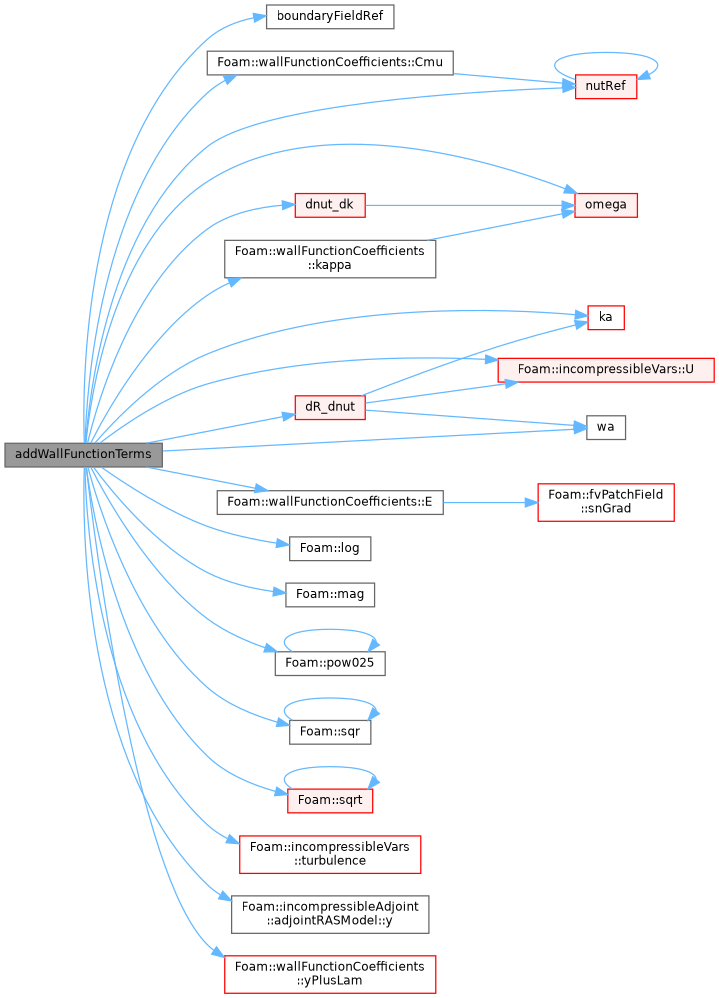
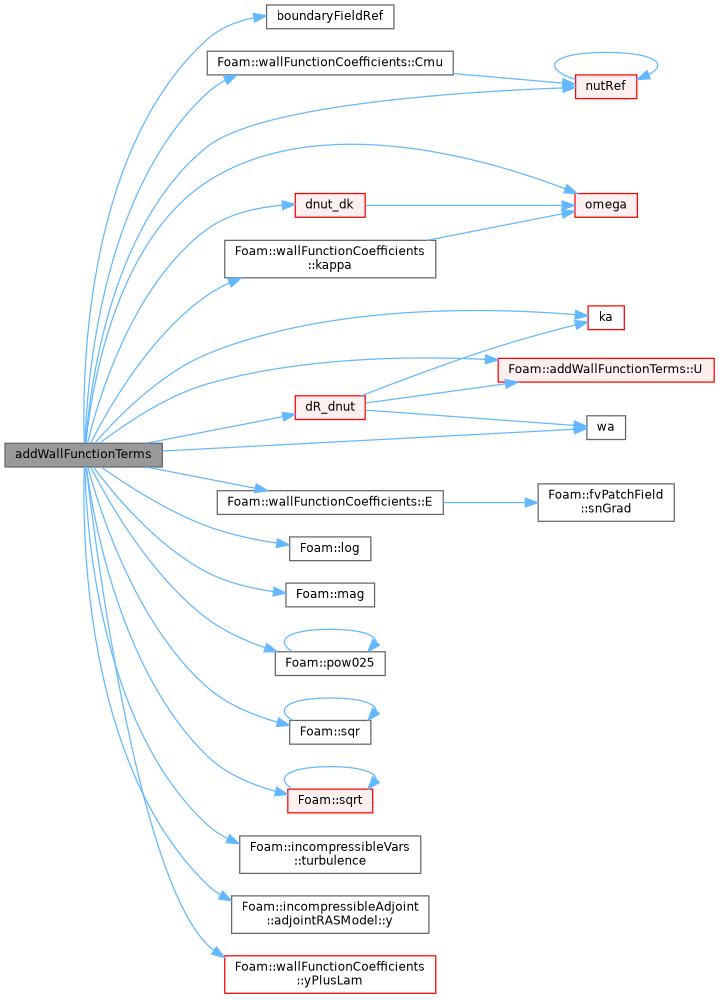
(606, 370) -> (606, 370)
(606, 503) -> (606, 503)
(330, 855) -> (330, 855)
